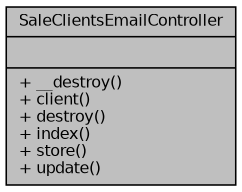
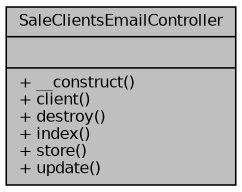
(71, 83) -> (77, 83)
